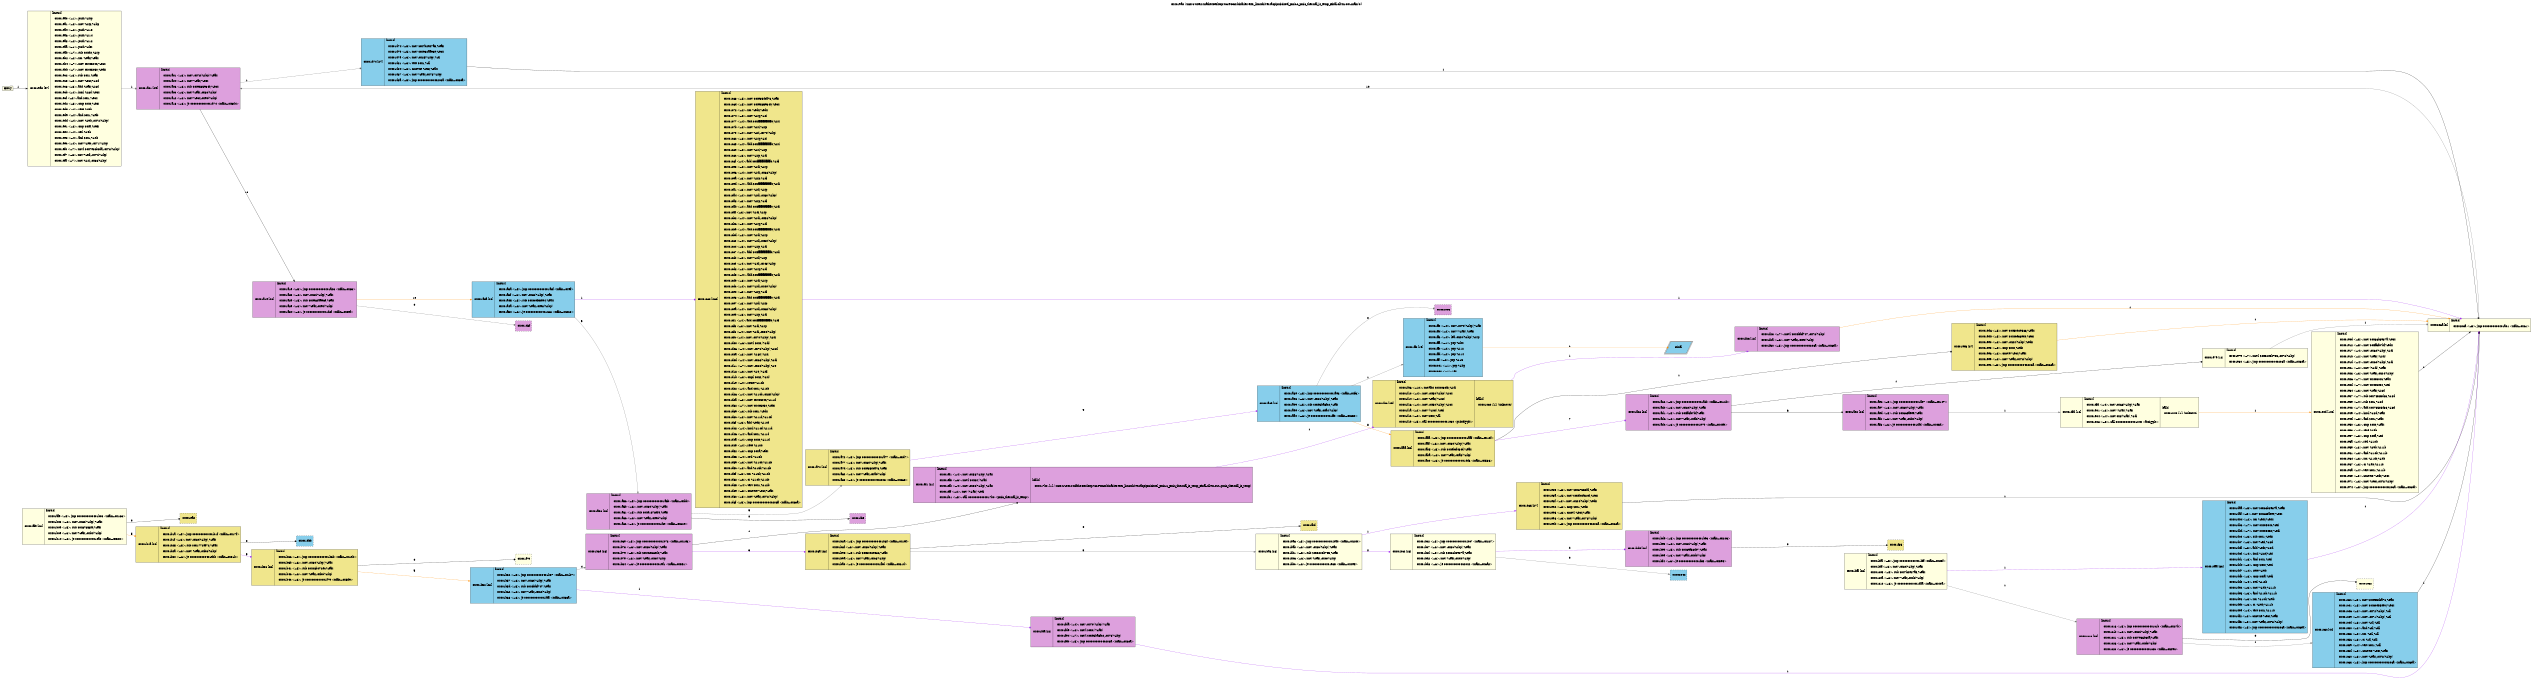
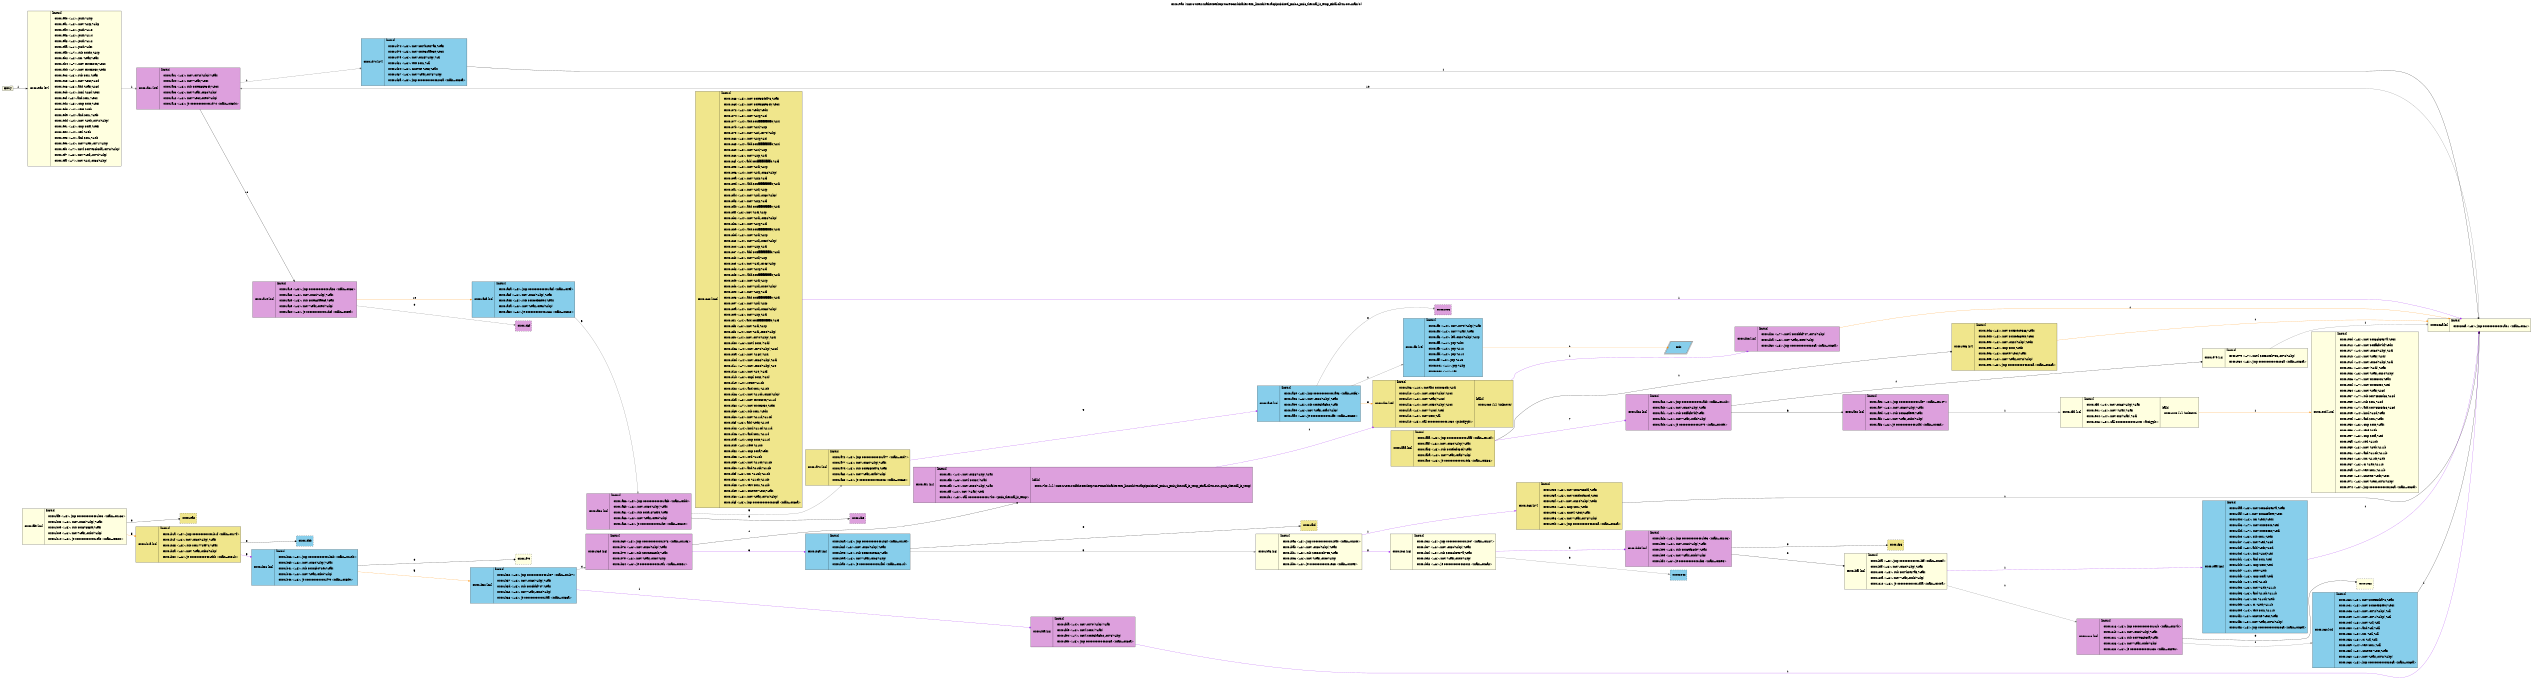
(634, 300) -> none
(1679, 348) -> (1679, 348)
(2444, 352) -> none
(1372, 429) -> (1366, 404)
(858, 552) -> (858, 552)
none -> (1787, 560)
(305, 567) -> (305, 567)
